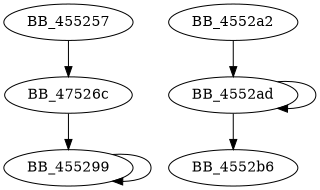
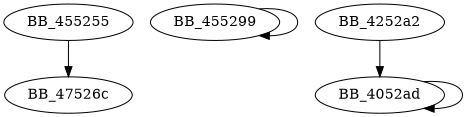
(68, 22) -> (68, 22)
(233, 22) -> (380, 22)
(233, 95) -> (380, 95)
(68, 126) -> none
(233, 168) -> none
